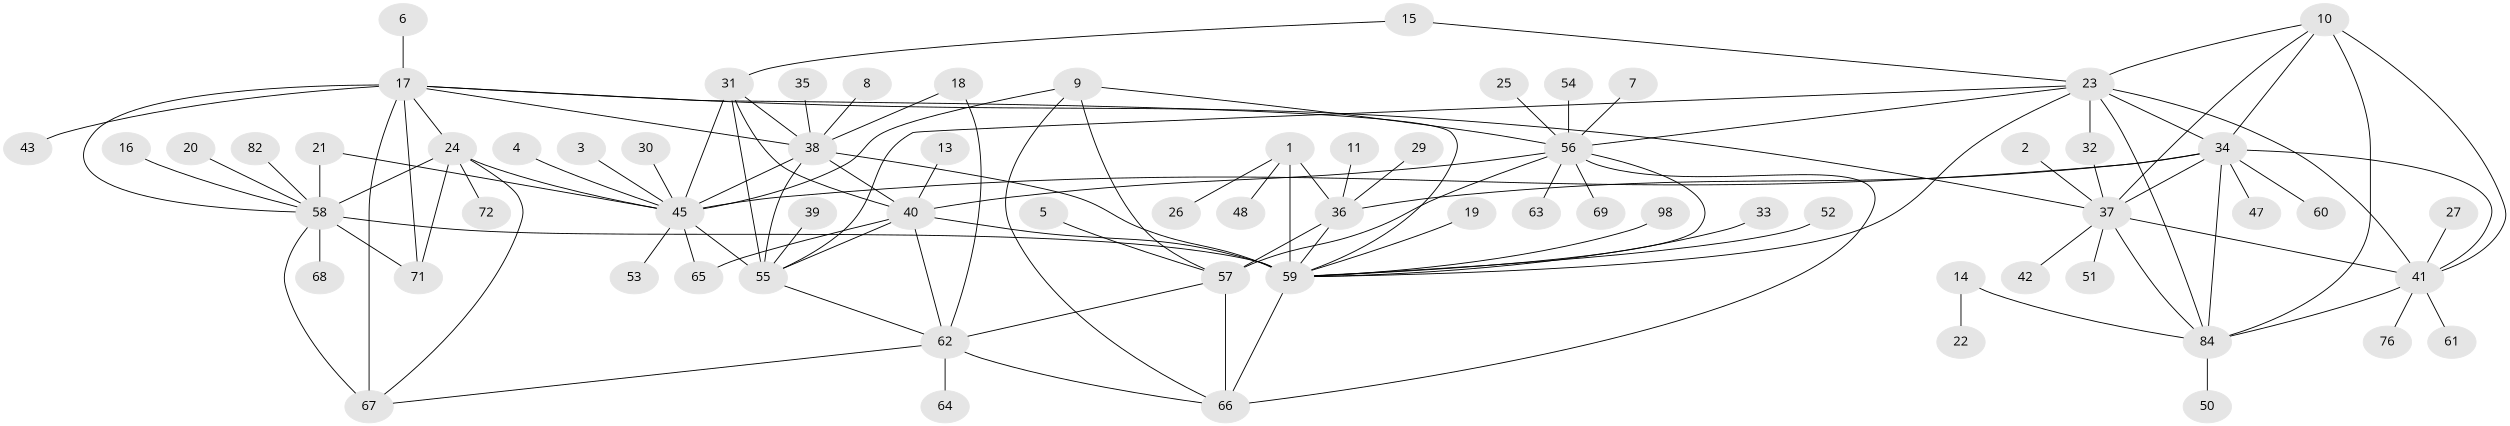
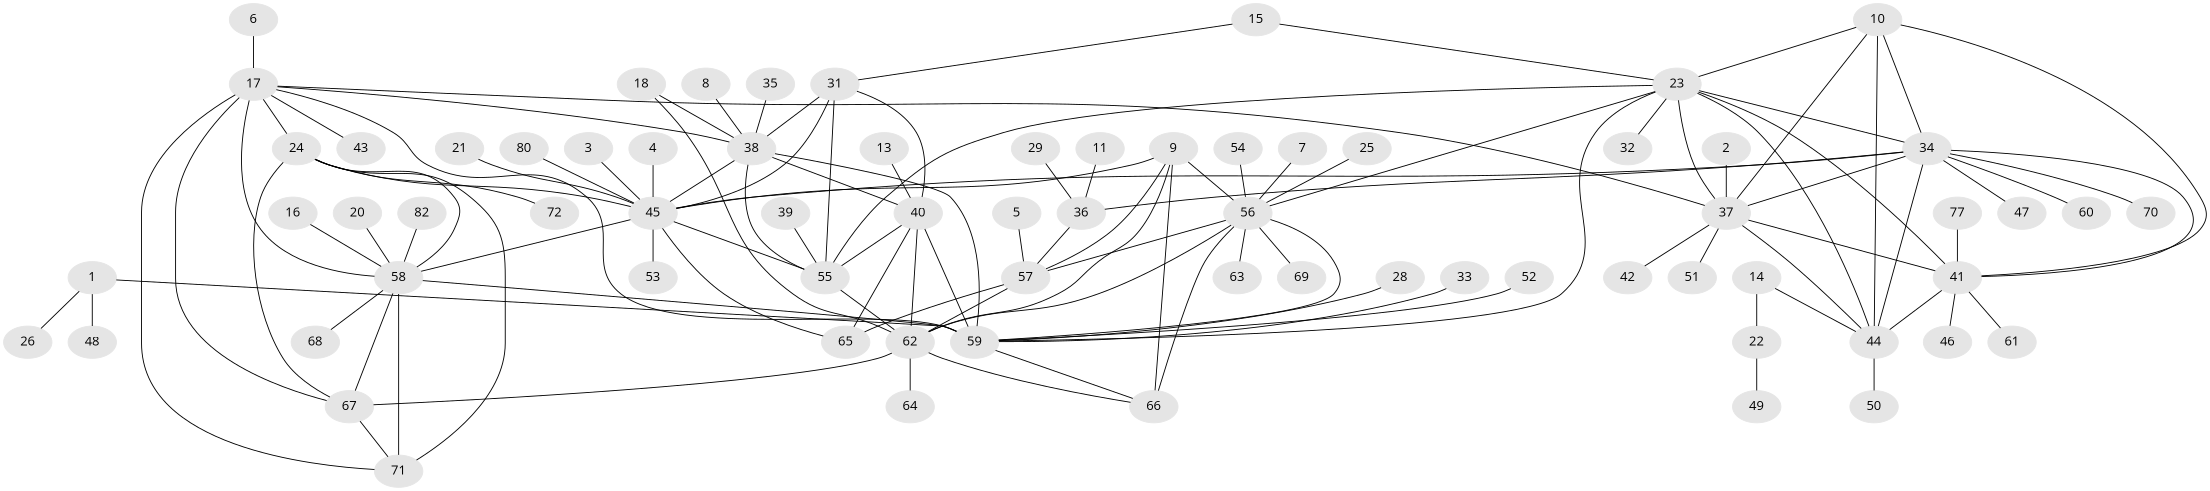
(646, 149) -> (524, 149)
(320, 181) -> (526, 245)
(2099, 181) -> (1689, 152)
(1178, 183) -> (1087, 298)
(1317, 184) -> none
(1472, 213) -> none
(1665, 213) -> (1400, 278)
none -> (2151, 213)
(2454, 213) -> (1957, 213)
(1320, 238) -> none
none -> (1075, 282)
(1226, 342) -> (934, 306)
(2207, 342) -> (1874, 342)
(2387, 342) -> (1948, 342)
none -> (1757, 407)
none -> (374, 439)
